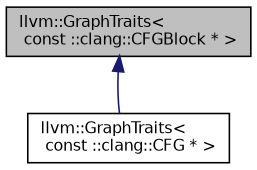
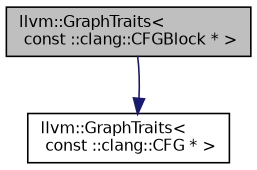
(118, 93) -> (139, 77)
